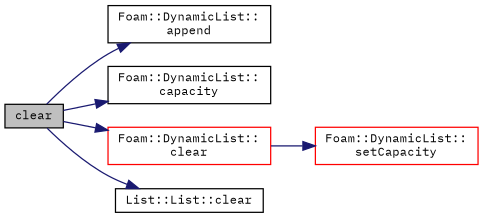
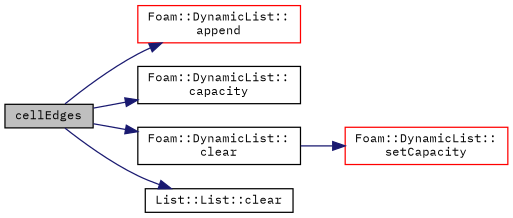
(189, 24) -> (219, 24)
(34, 116) -> (49, 116)
(189, 146) -> (219, 146)
